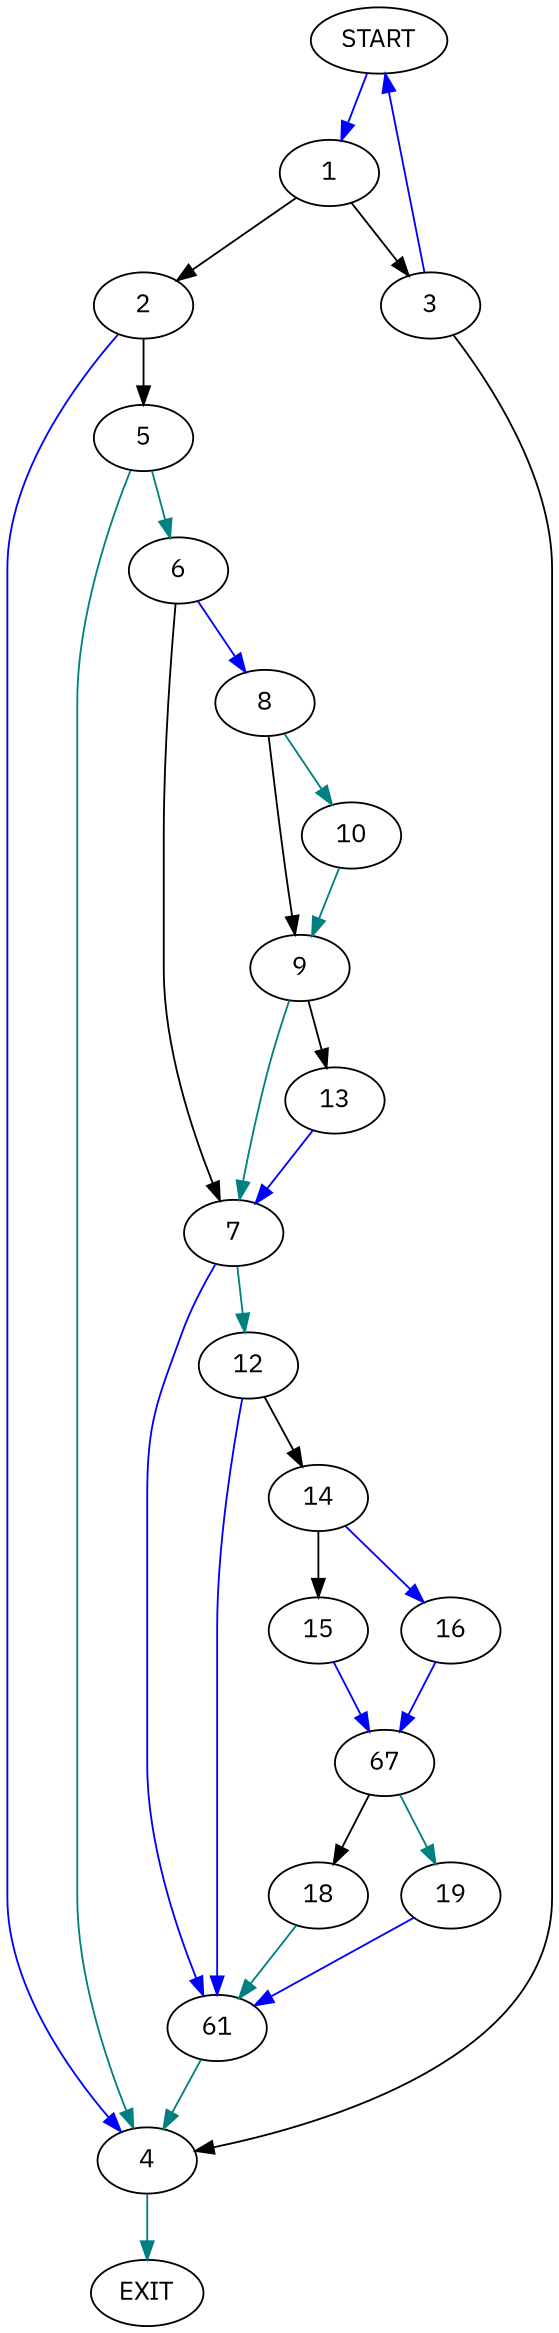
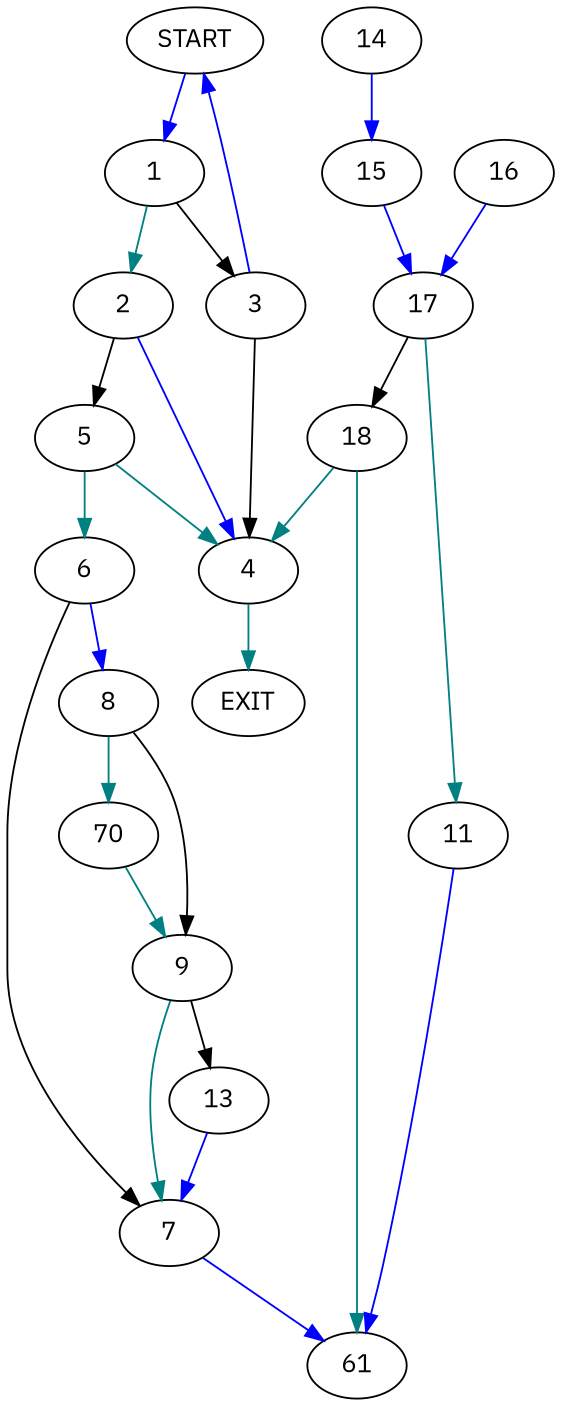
(244, 234) -> (141, 230)
(351, 835) -> (109, 835)
(248, 1365) -> none
(318, 1555) -> (372, 98)
(378, 1558) -> none
(385, 1763) -> (423, 305)
(451, 1895) -> (458, 835)
(187, 2086) -> (309, 497)
